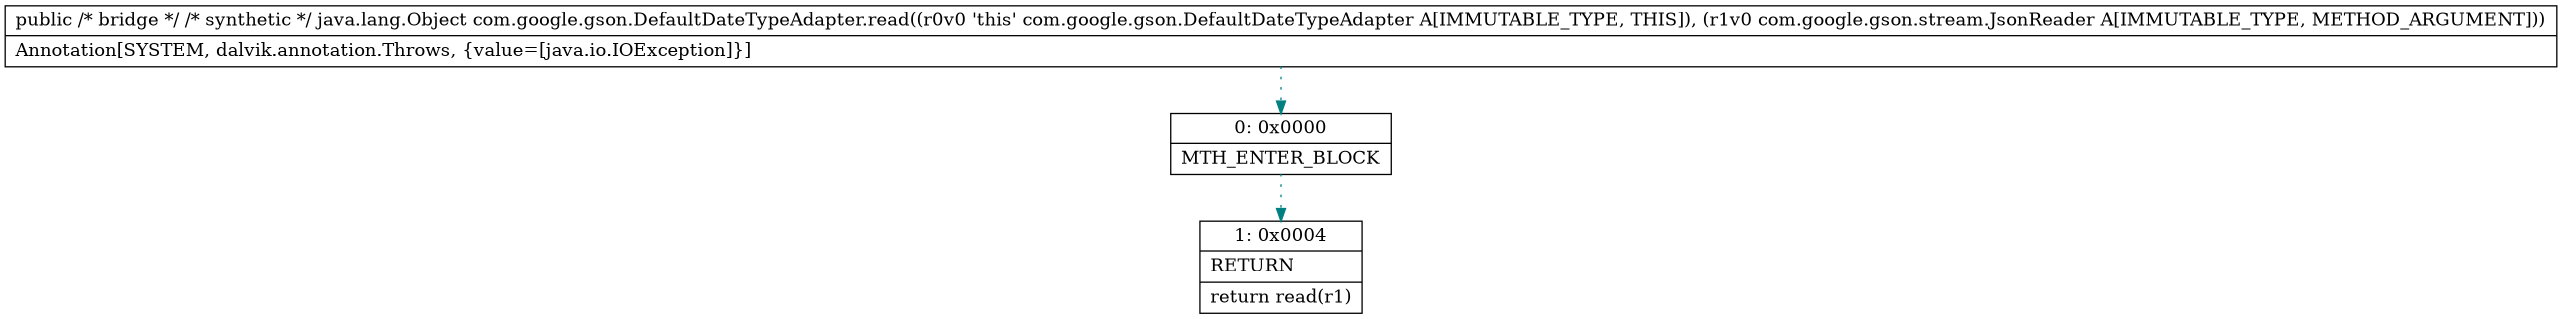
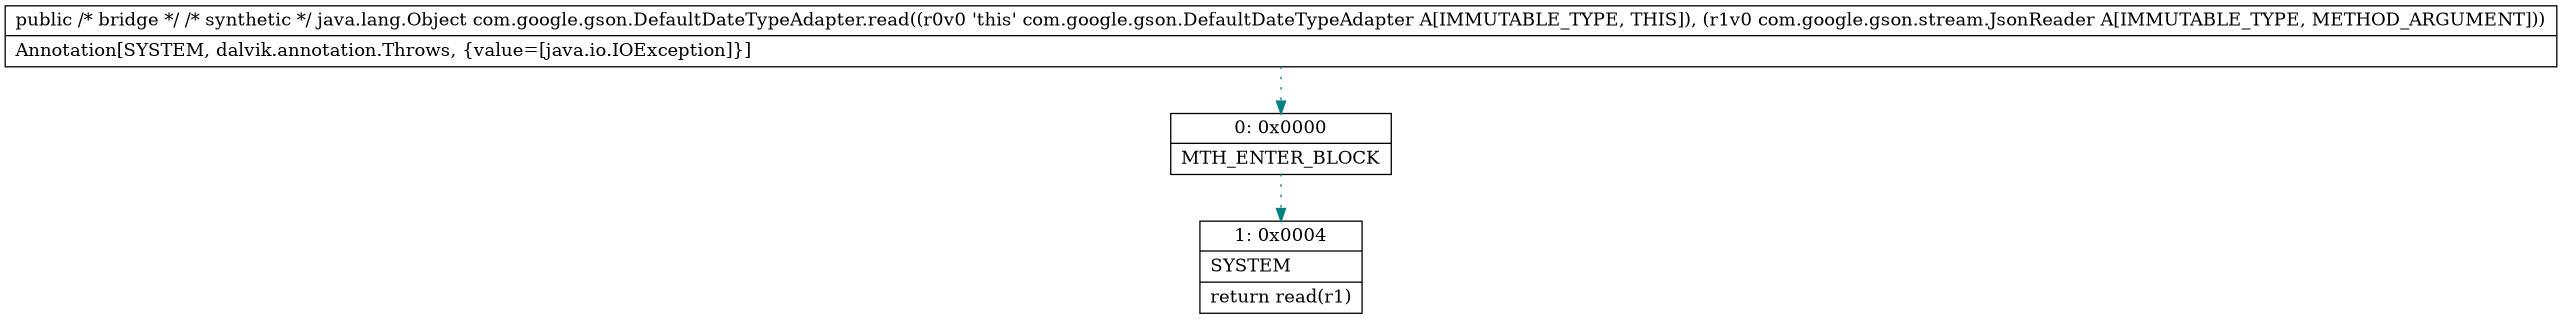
(1252, 266) -> (1251, 266)
